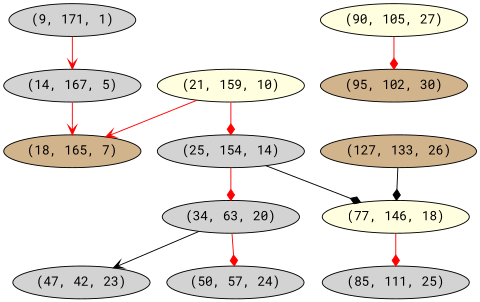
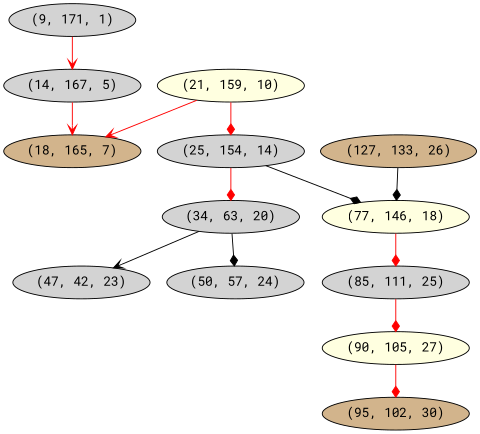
(233, 244) -> (233, 244)
none -> (396, 310)
